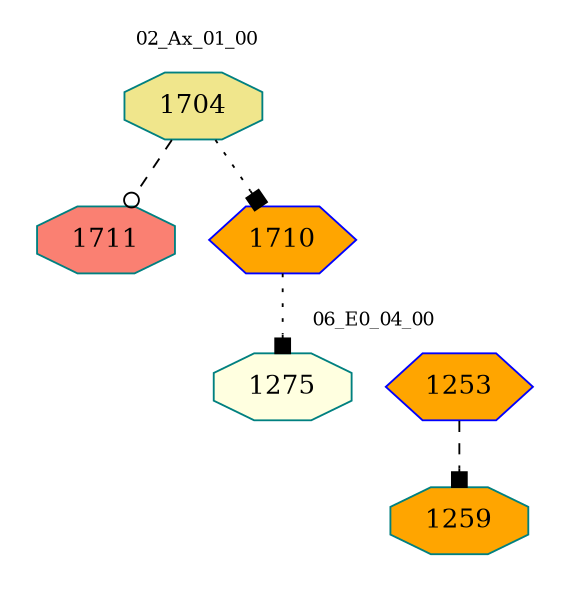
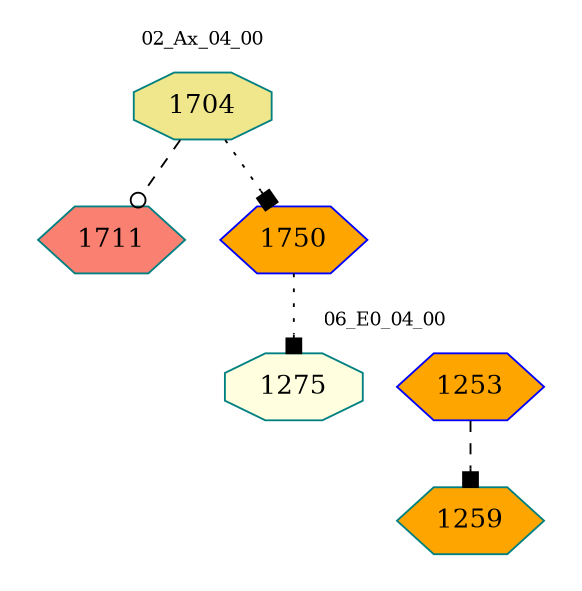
(197, 40) -> (203, 40)
(106, 240) -> (112, 240)
(283, 240) -> (294, 240)
(459, 521) -> (471, 521)
